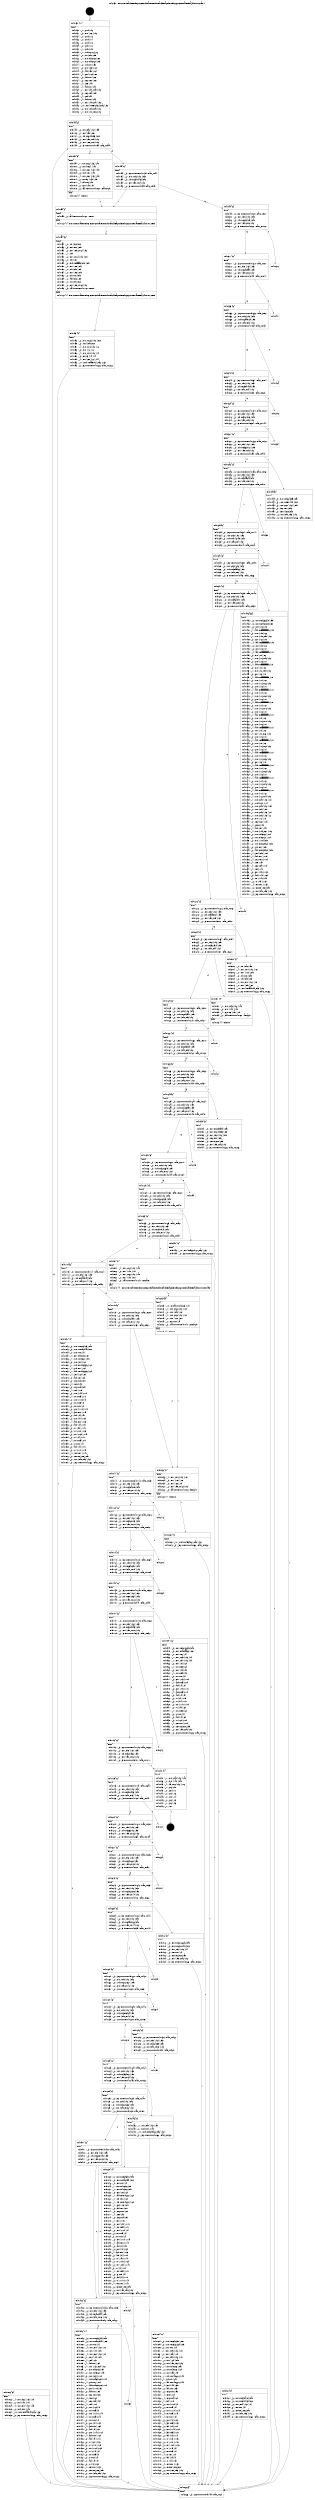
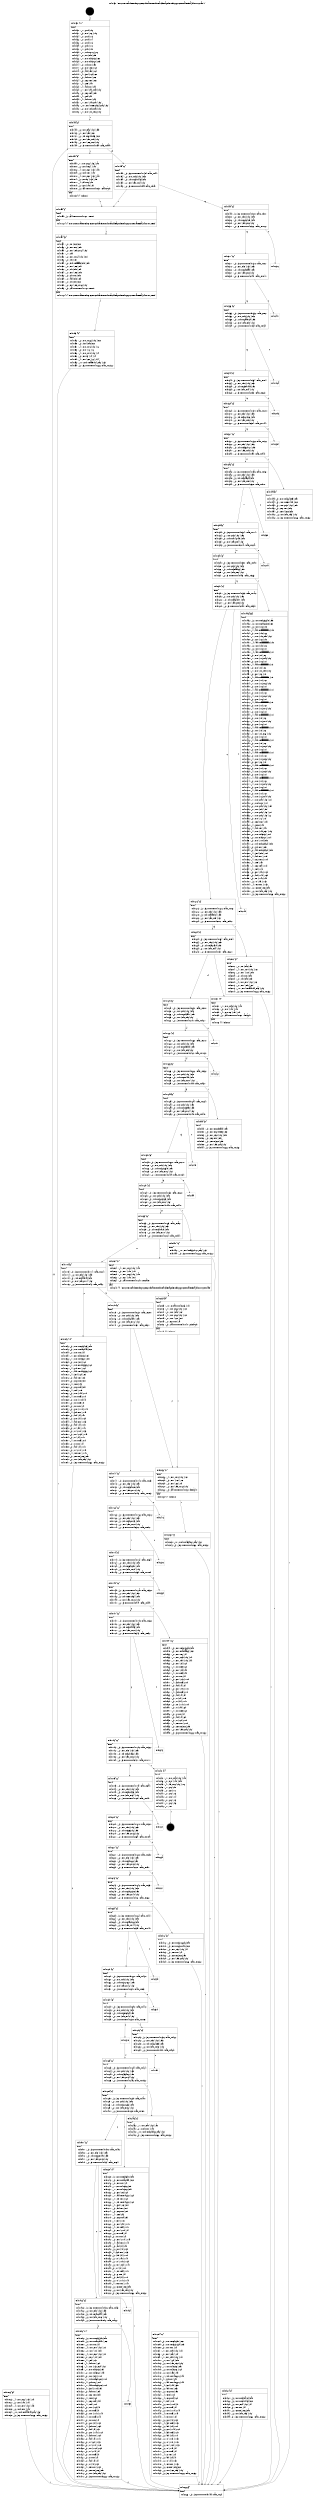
none -> (160, 1211)
